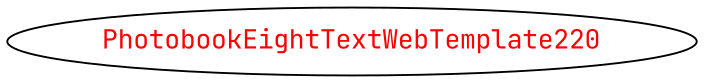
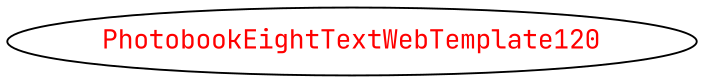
(352, 41) -> (352, 41)
